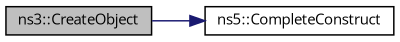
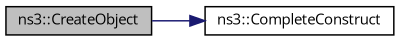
(299, 21) -> (299, 21)
